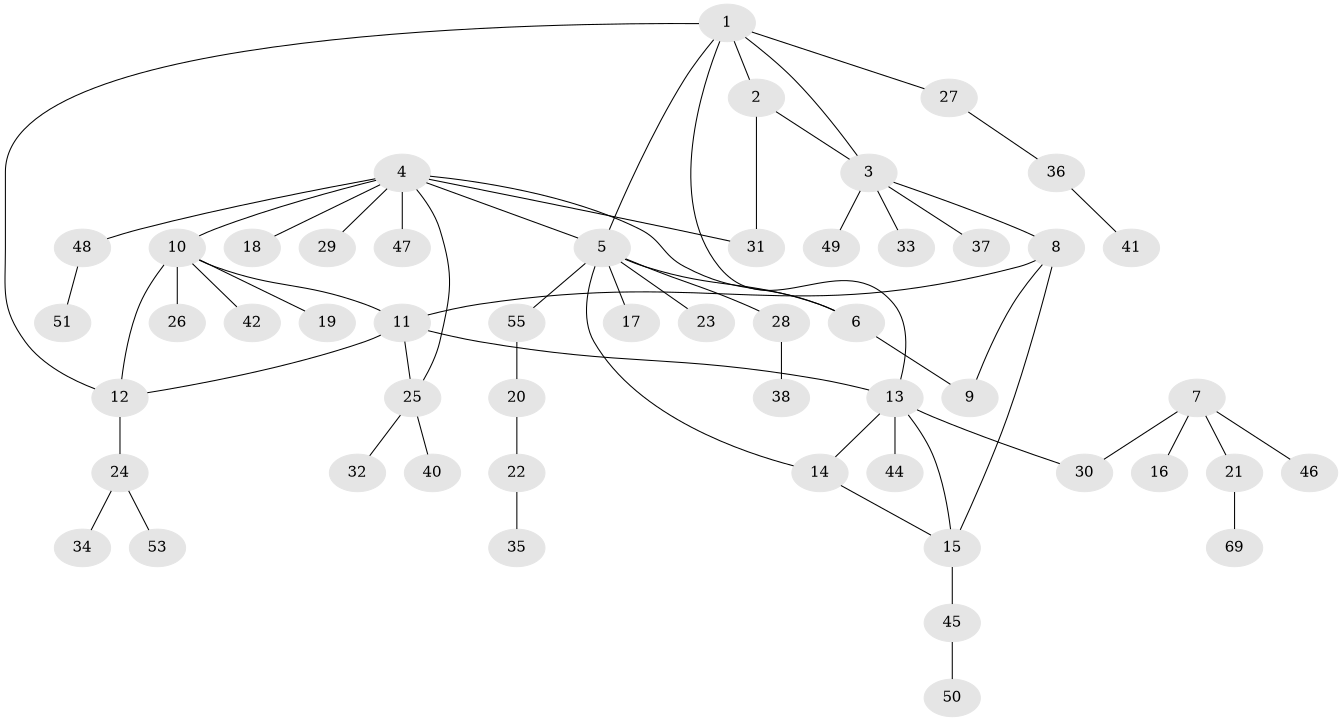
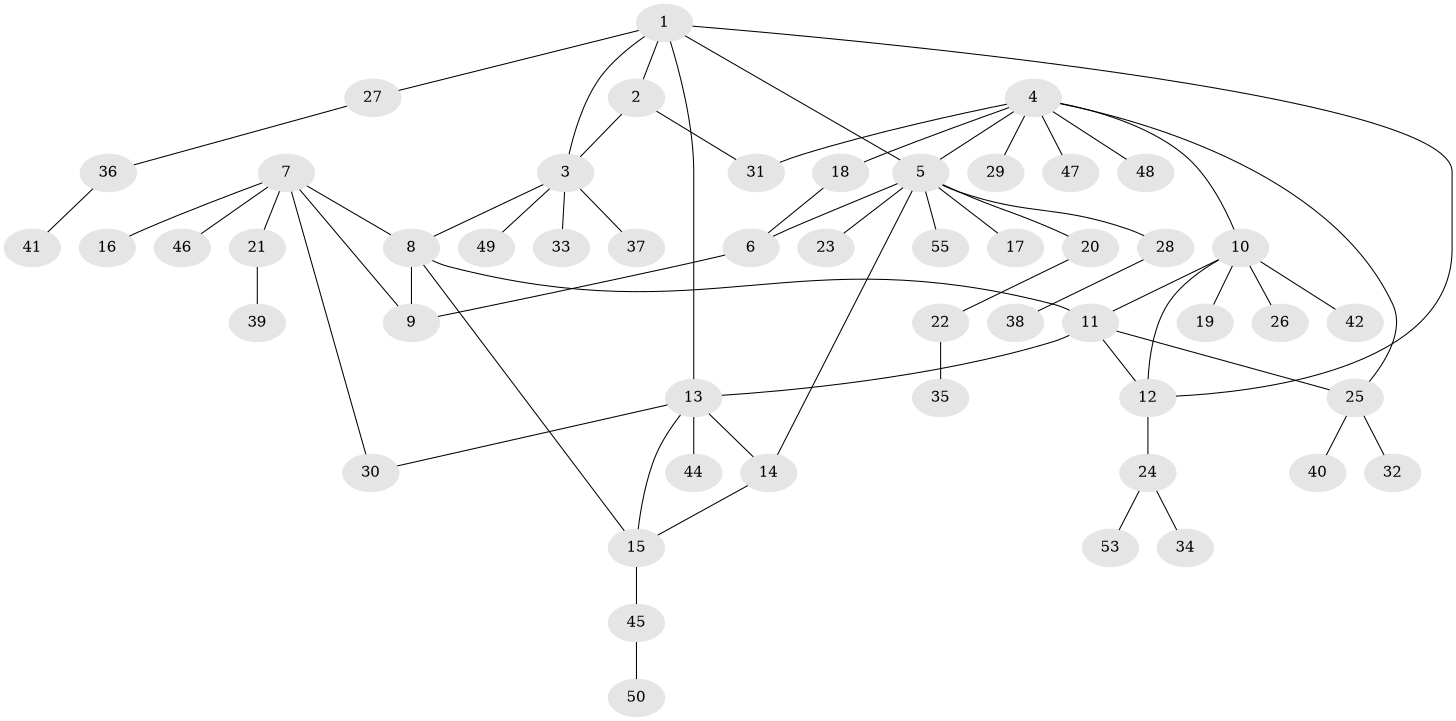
none -> (349, 210)
(639, 229) -> (796, 210)
none -> (349, 248)
(63, 323) -> none
(517, 361) -> (1009, 212)
(1235, 548) -> (257, 323)
